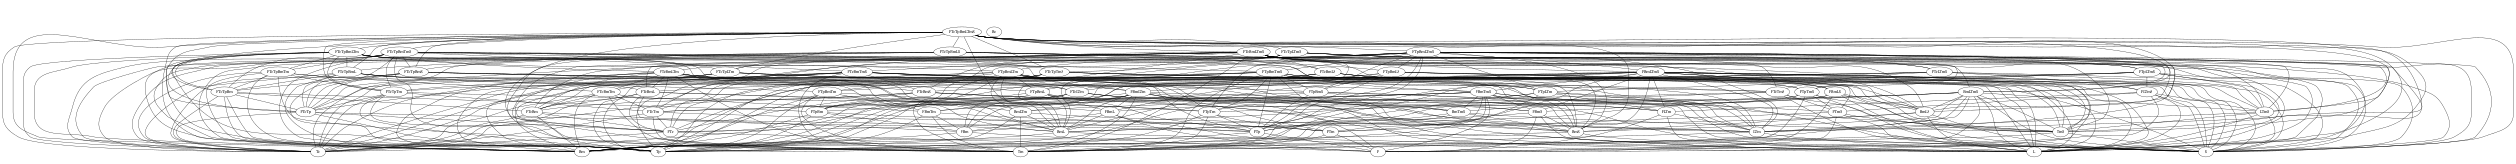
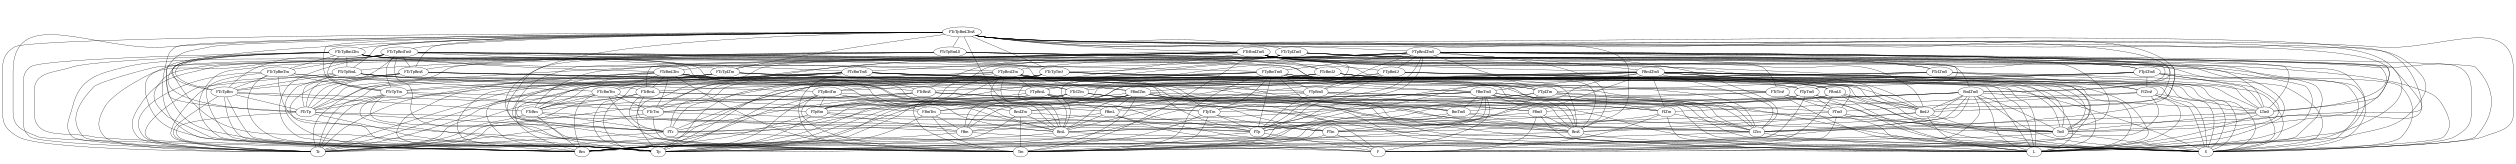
(994, 32) -> none
(1301, 60) -> none
(1631, 118) -> none
(662, 122) -> none
none -> (1483, 129)
